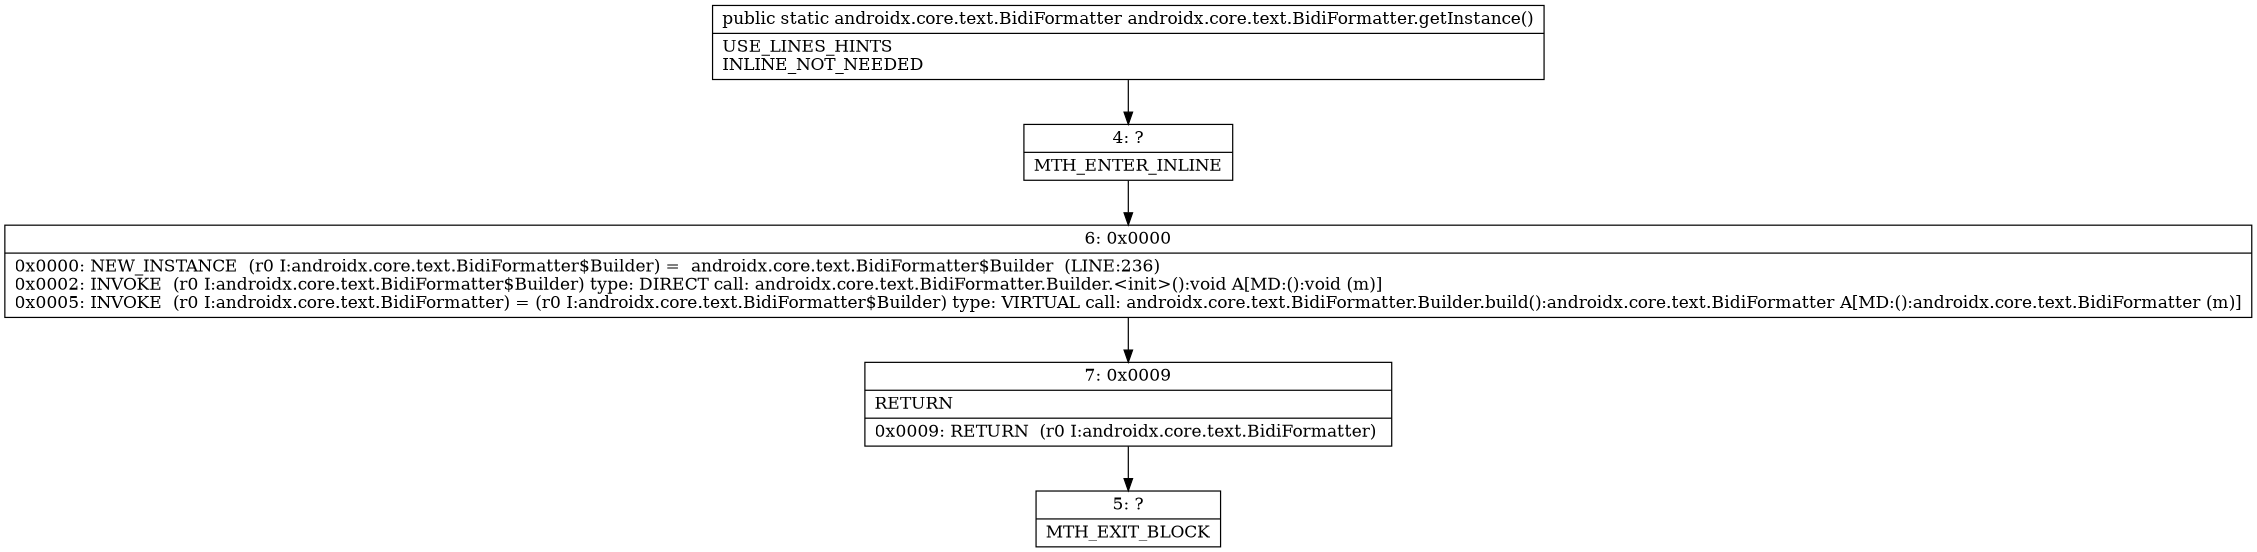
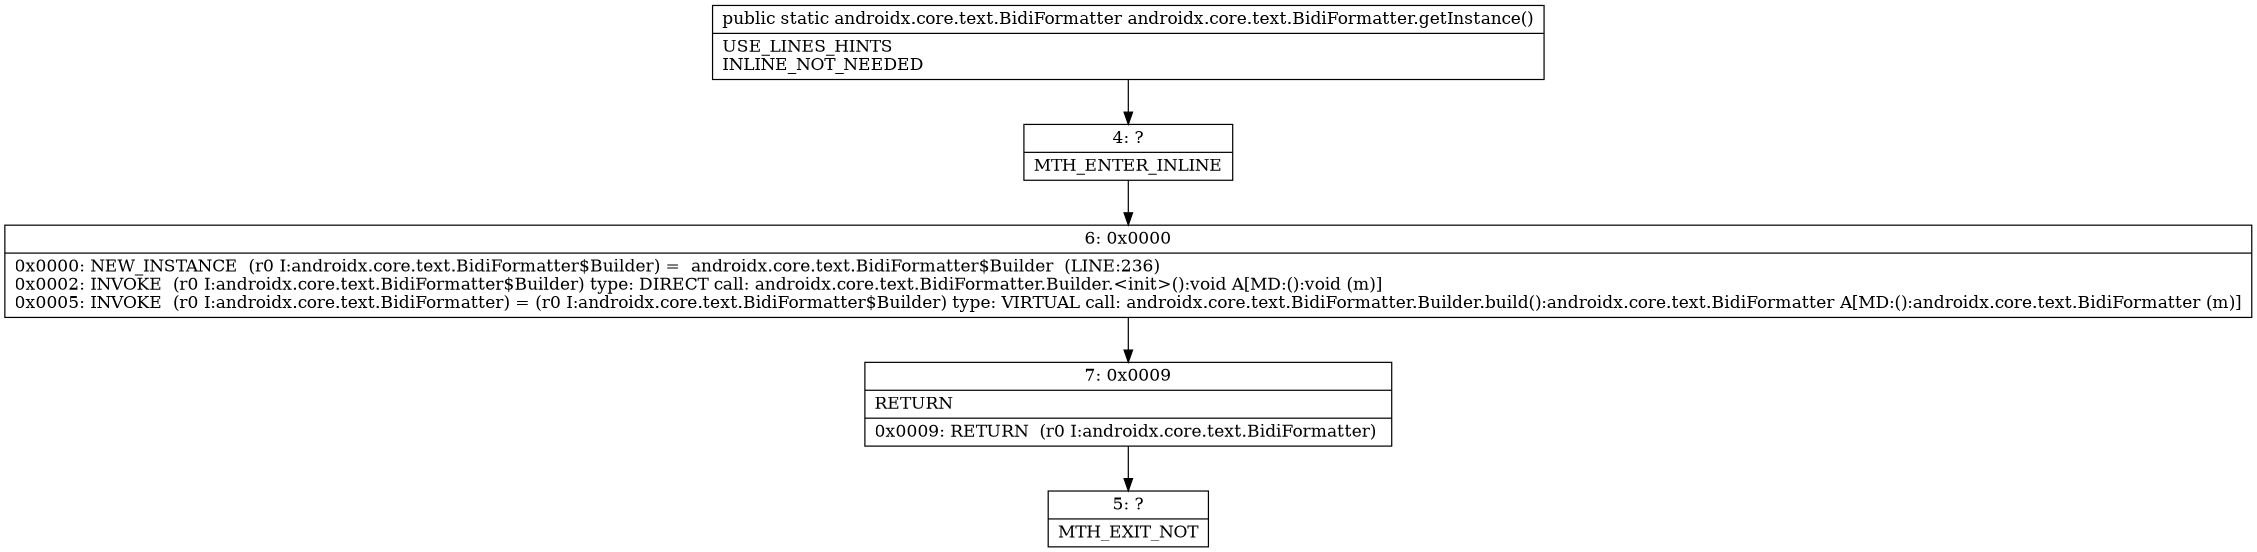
(1128, 532) -> (1128, 532)
